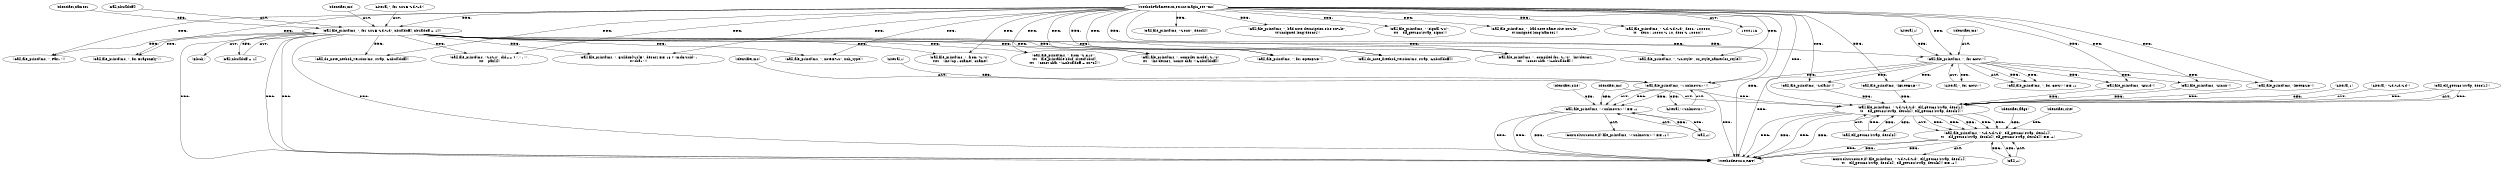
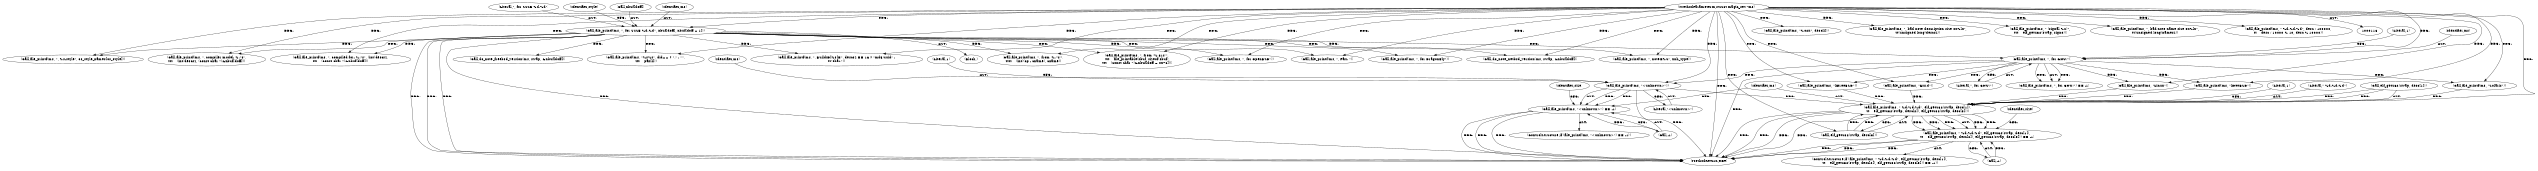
(73, 7) -> (584, 7)
(1201, 49) -> (1744, 92)
(240, 59) -> none
(2015, 109) -> none
